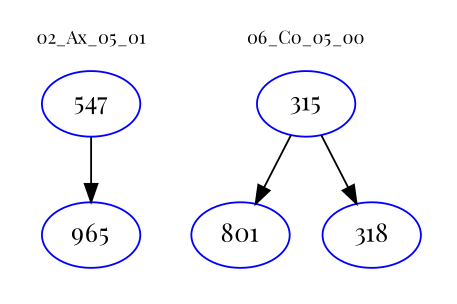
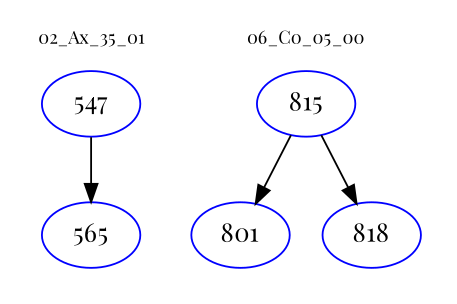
(92, 39) -> (92, 39)
(306, 104) -> (306, 104)
(91, 235) -> (91, 235)
(372, 235) -> (372, 235)
